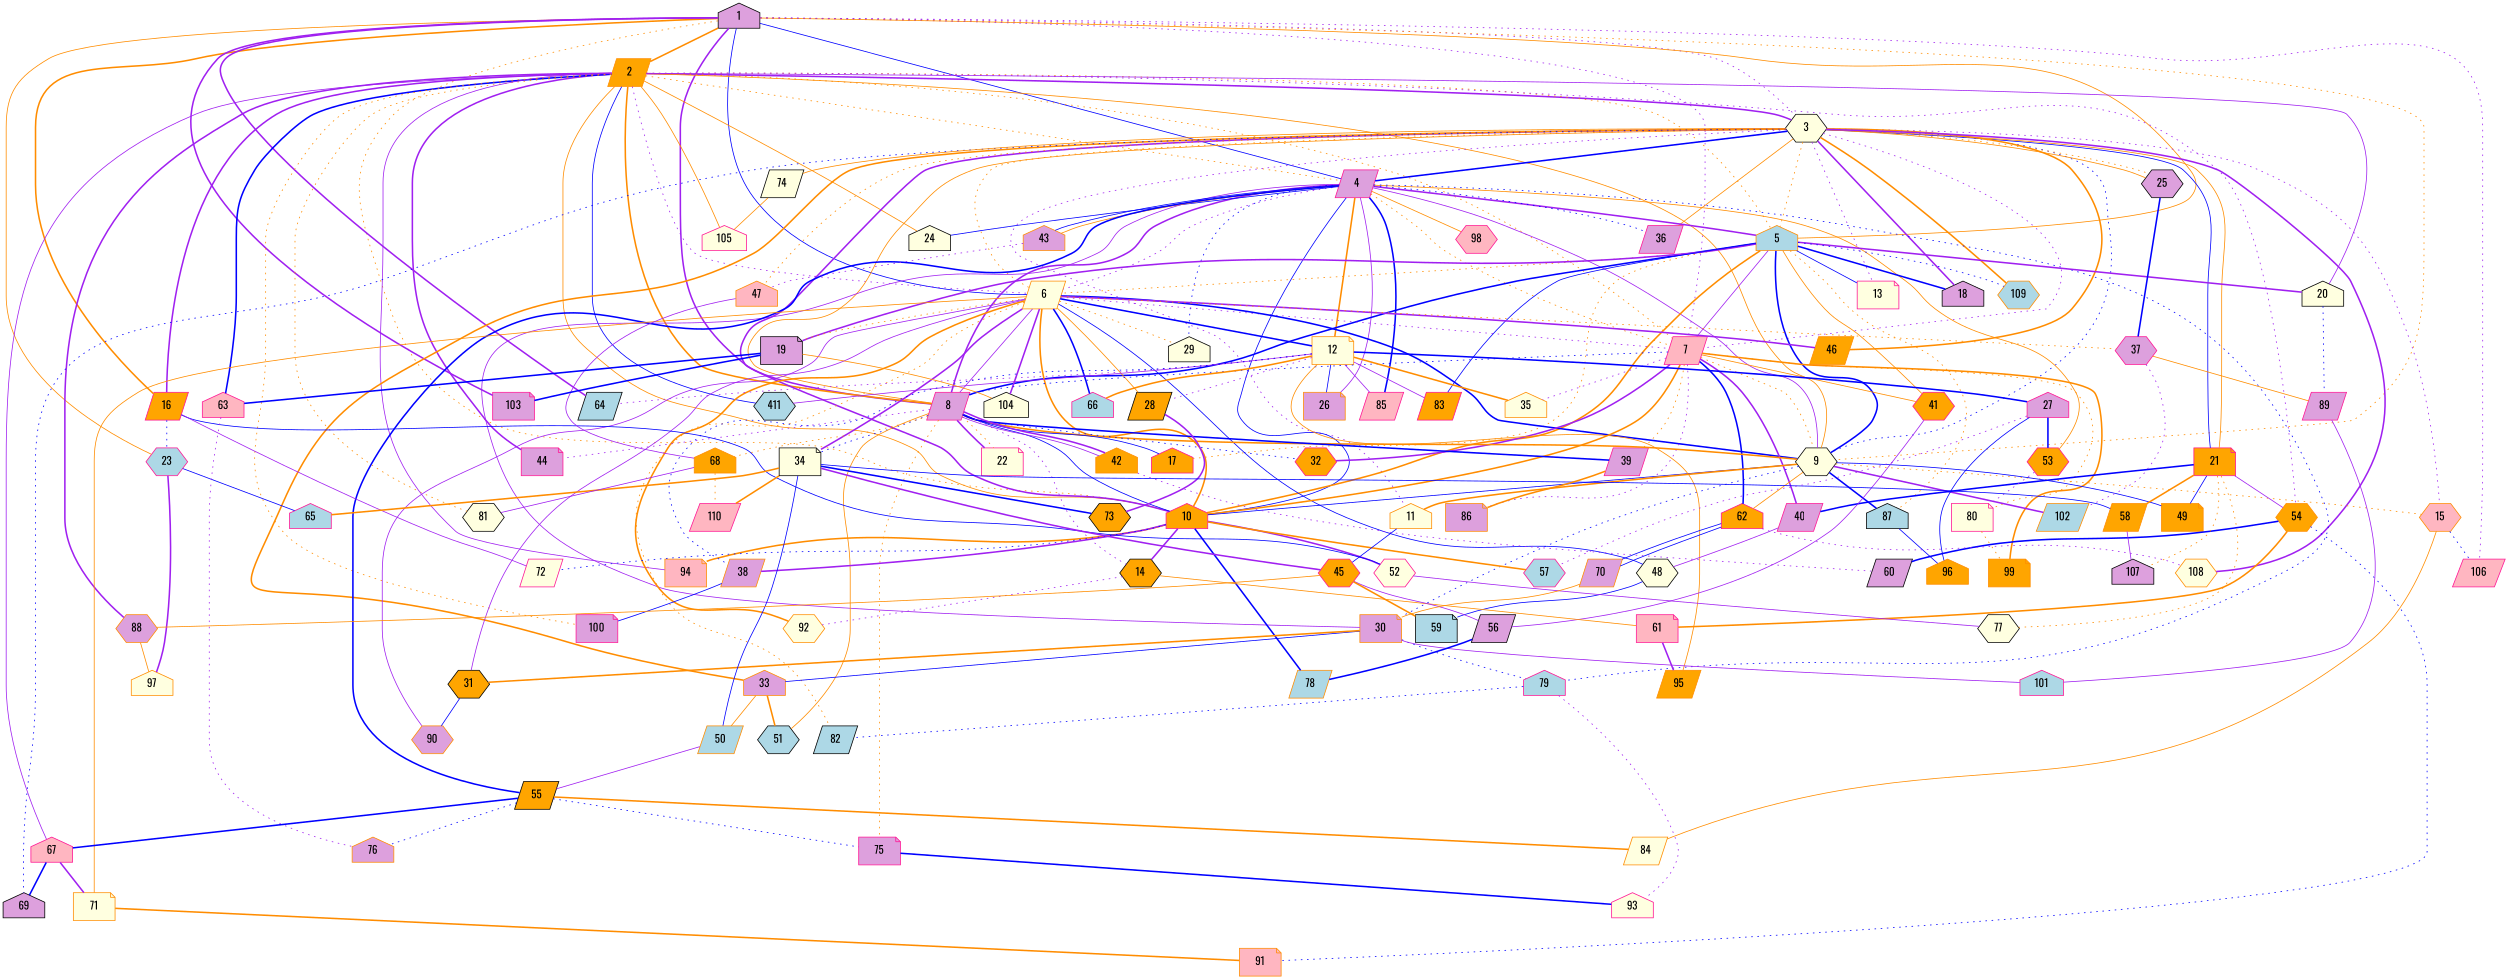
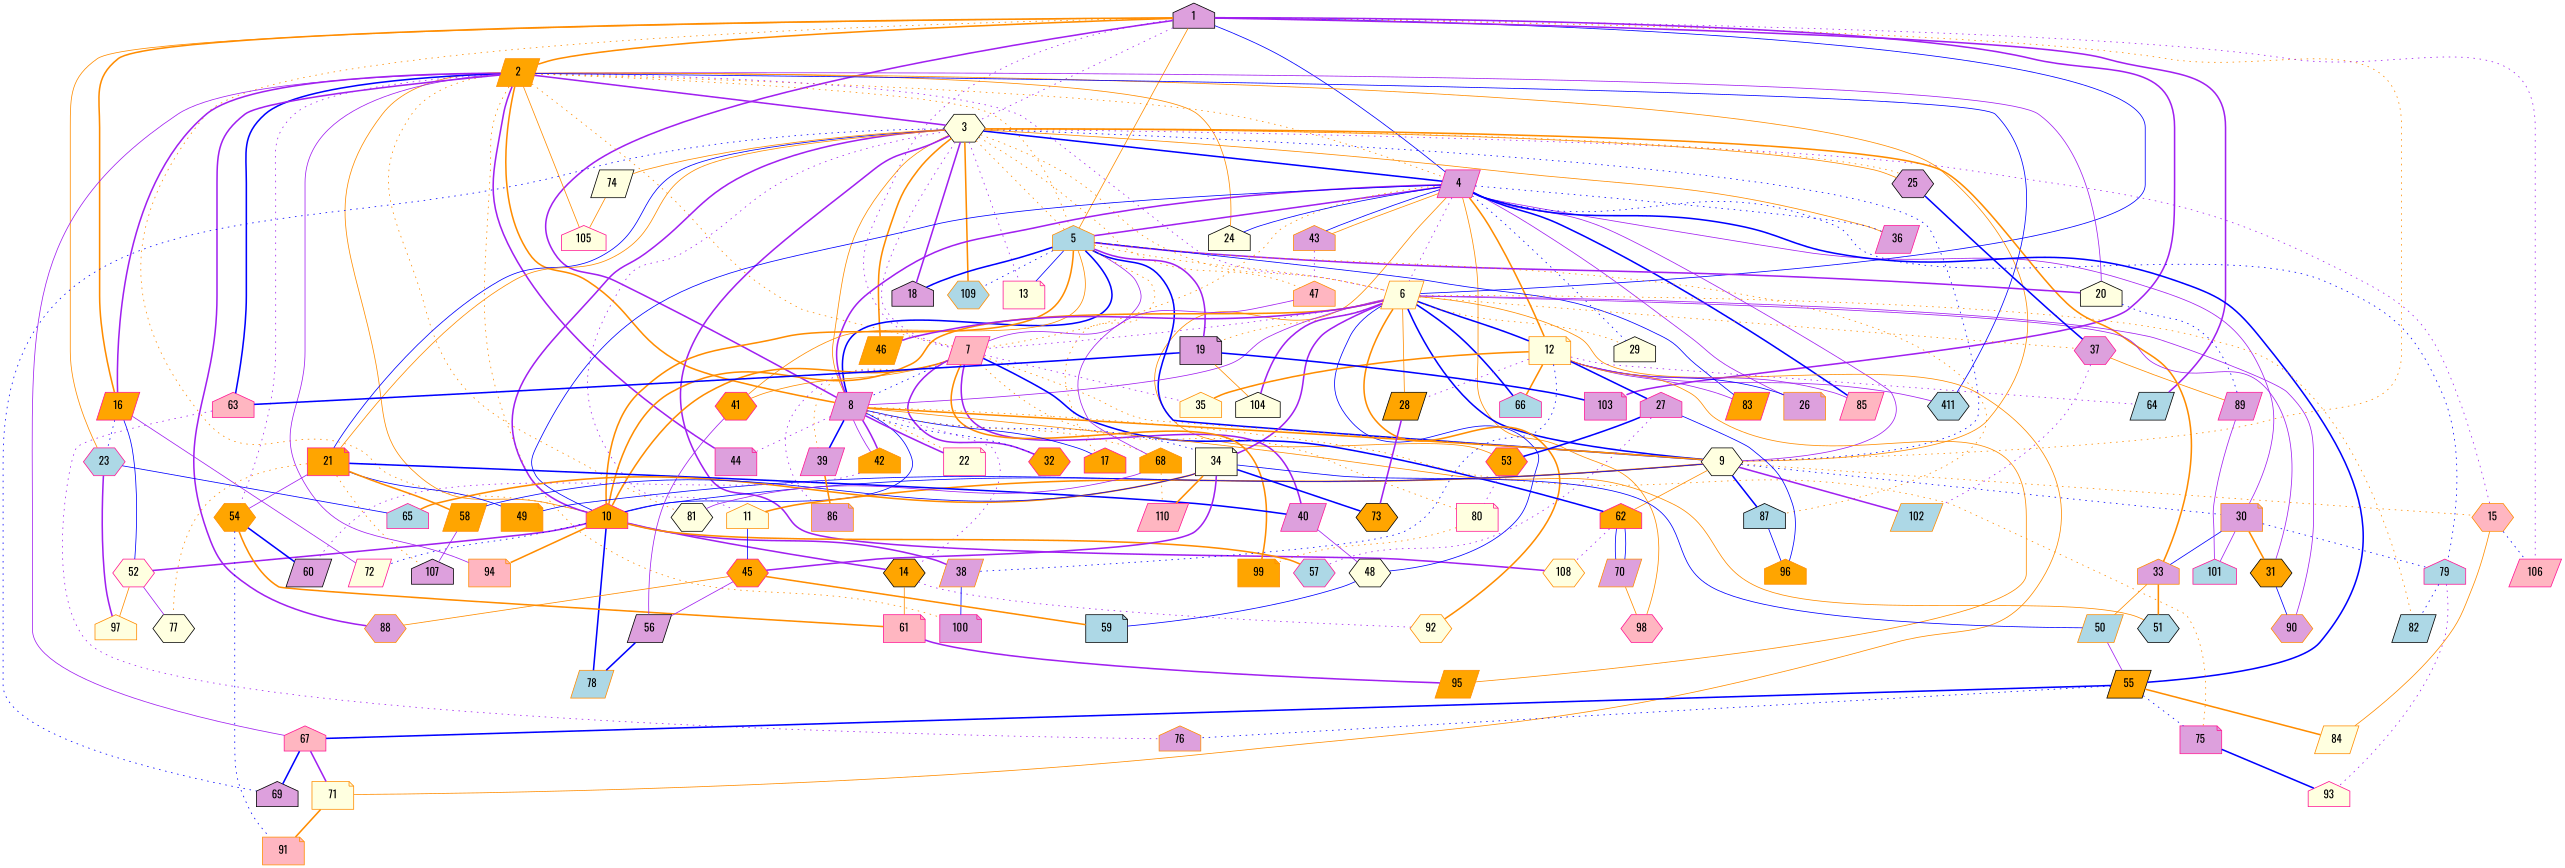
(1491, 601) -> (1631, 601)
(145, 657) -> (124, 602)
